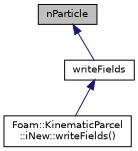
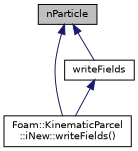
none -> (55, 75)
